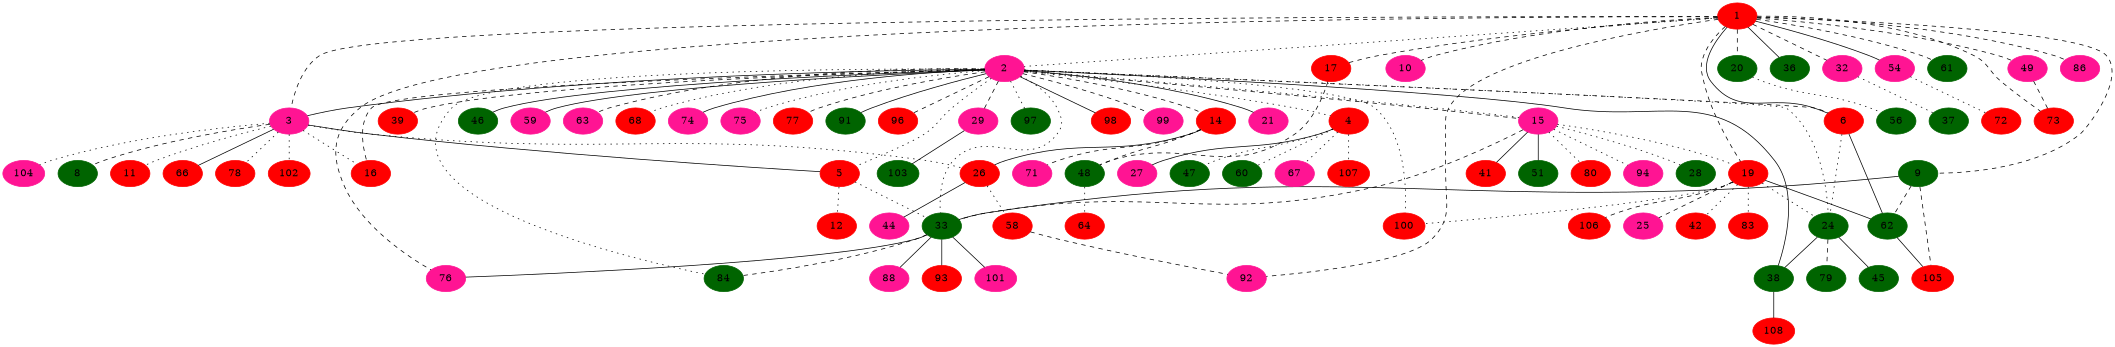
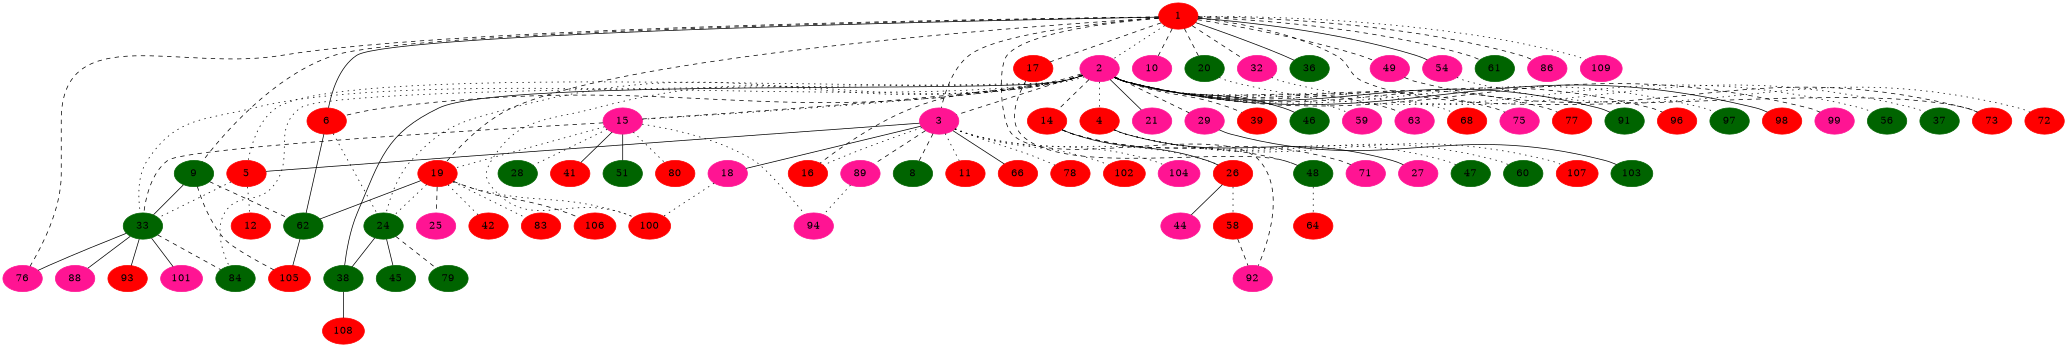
none -> (1601, 69)
(645, 81) -> (1026, 93)
(869, 85) -> (1310, 95)
(654, 92) -> (1231, 95)
(688, 121) -> none
none -> (728, 174)
none -> (860, 174)
(1295, 174) -> none
